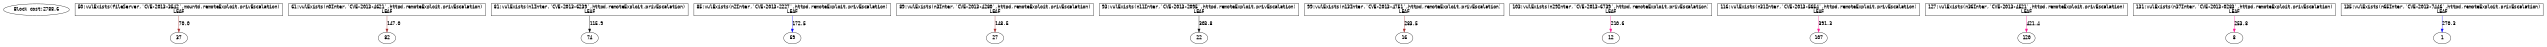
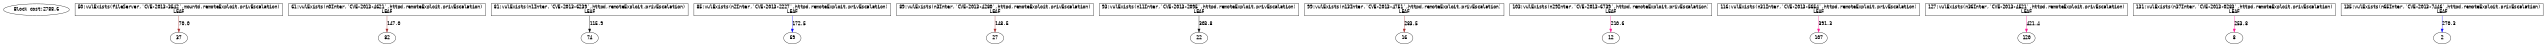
(2442, 38) -> (2442, 38)
